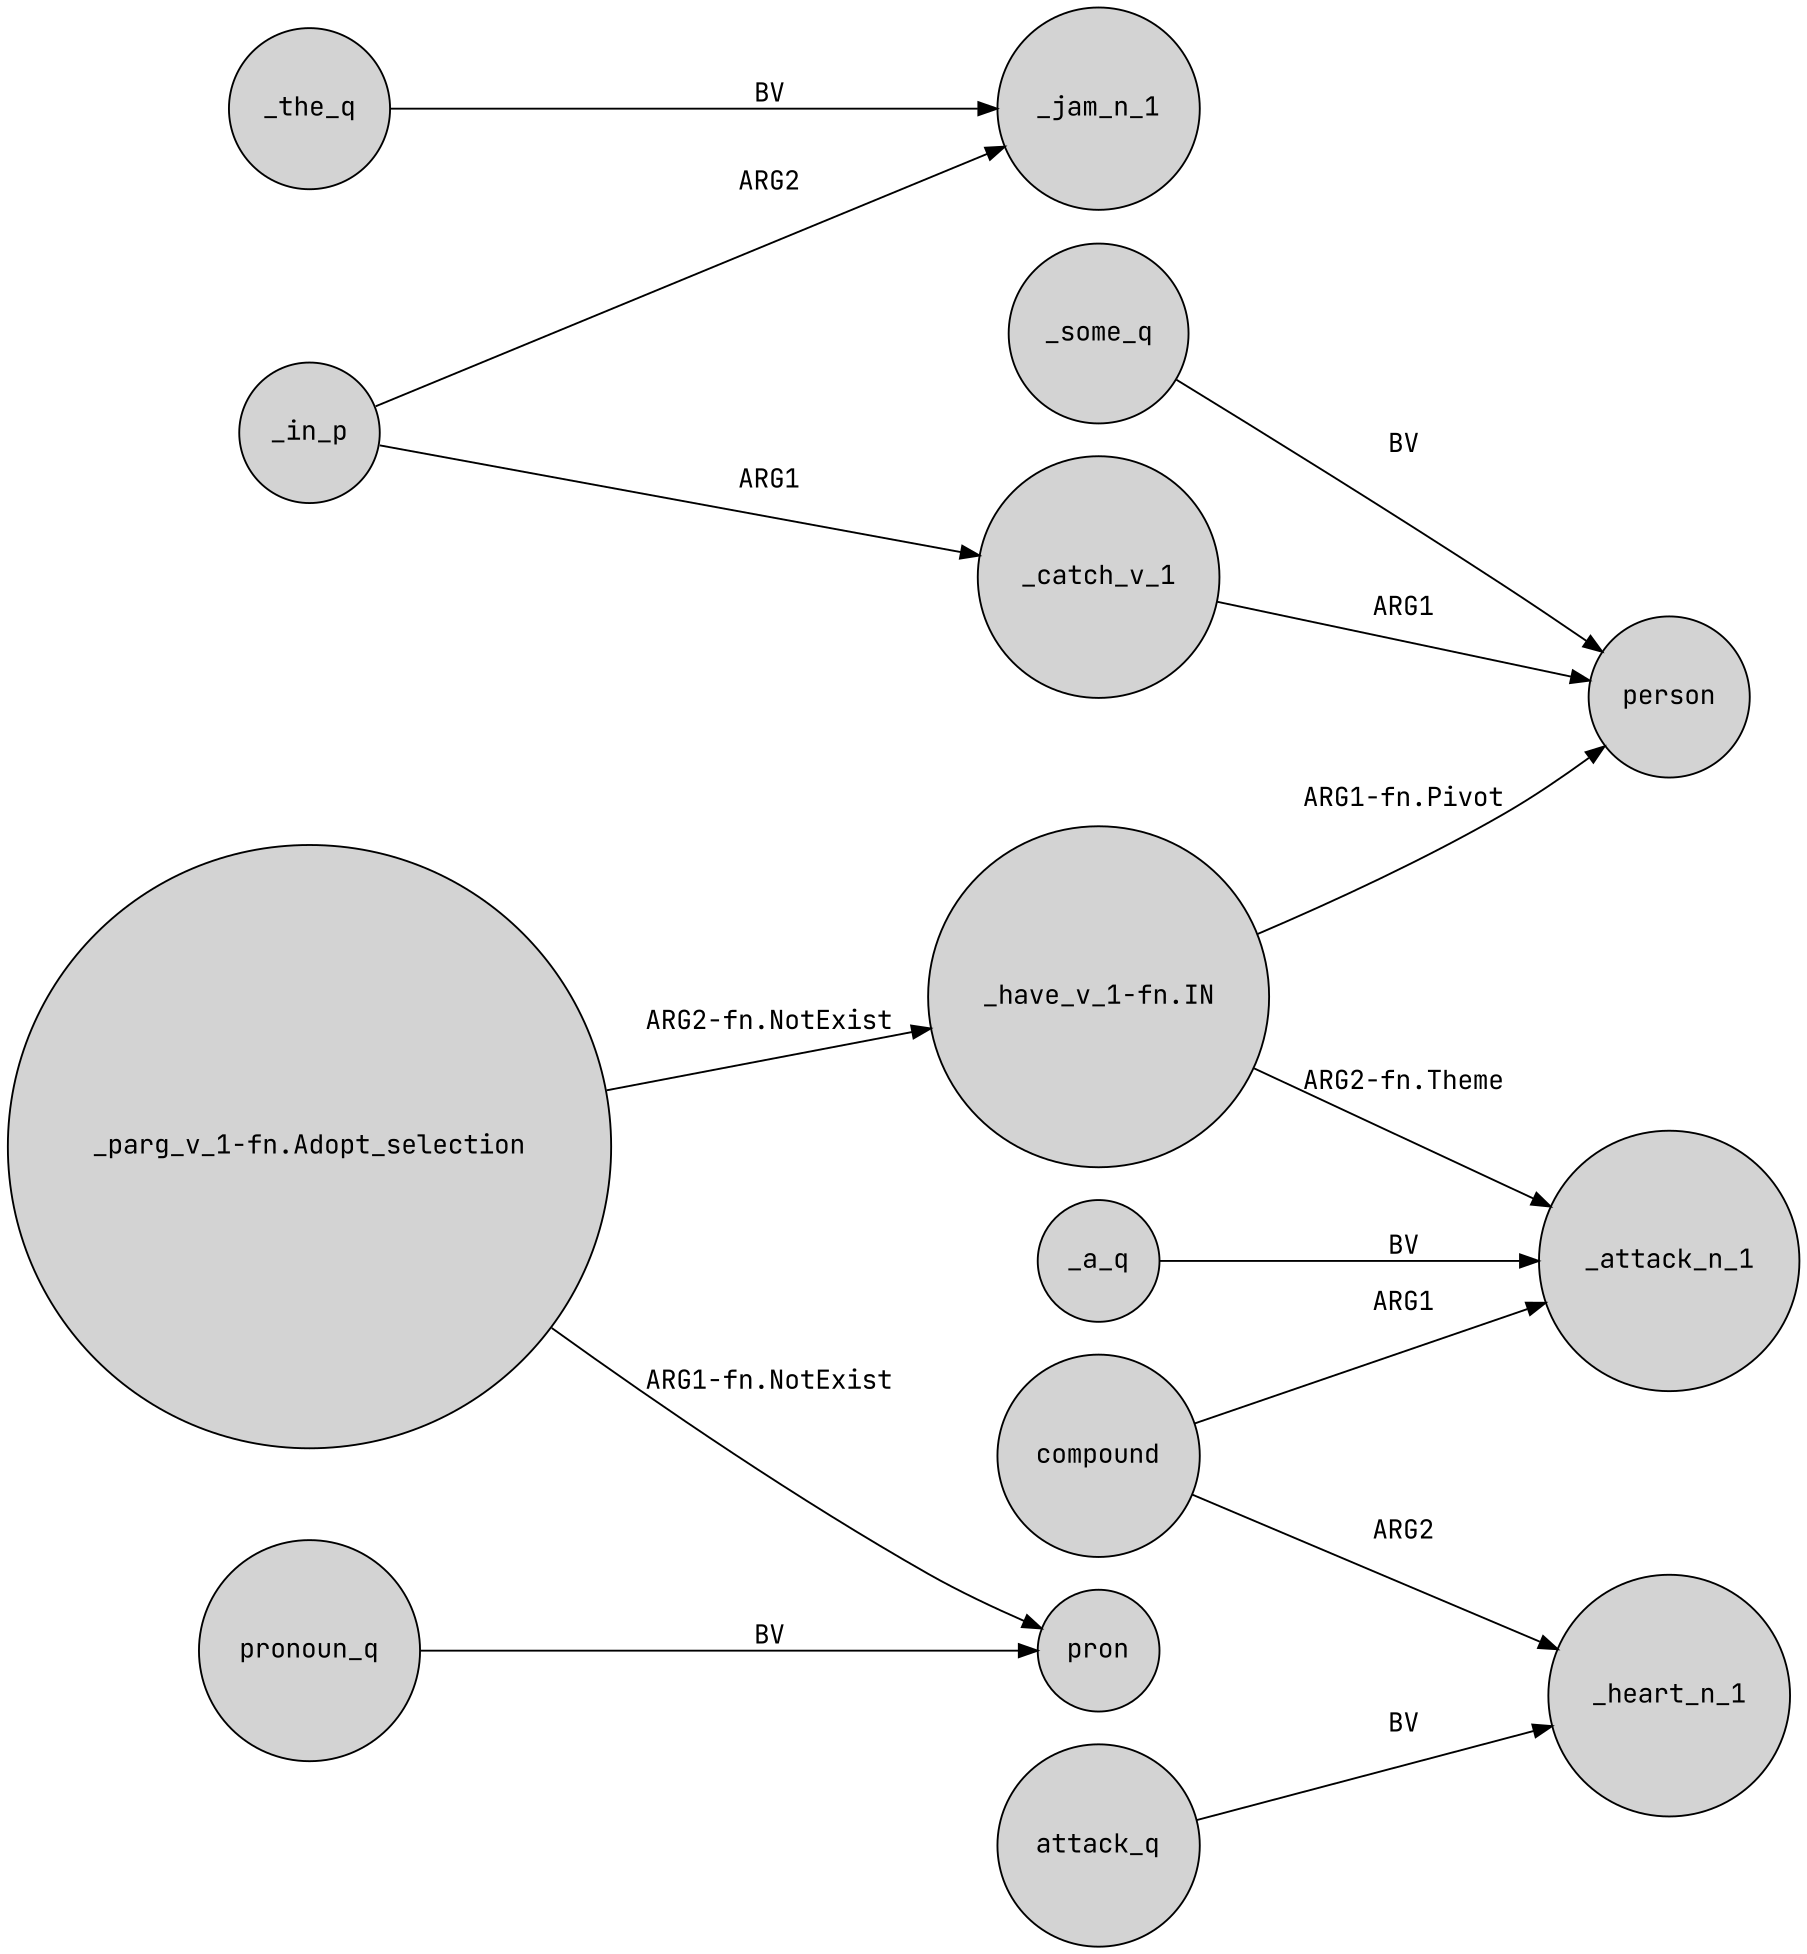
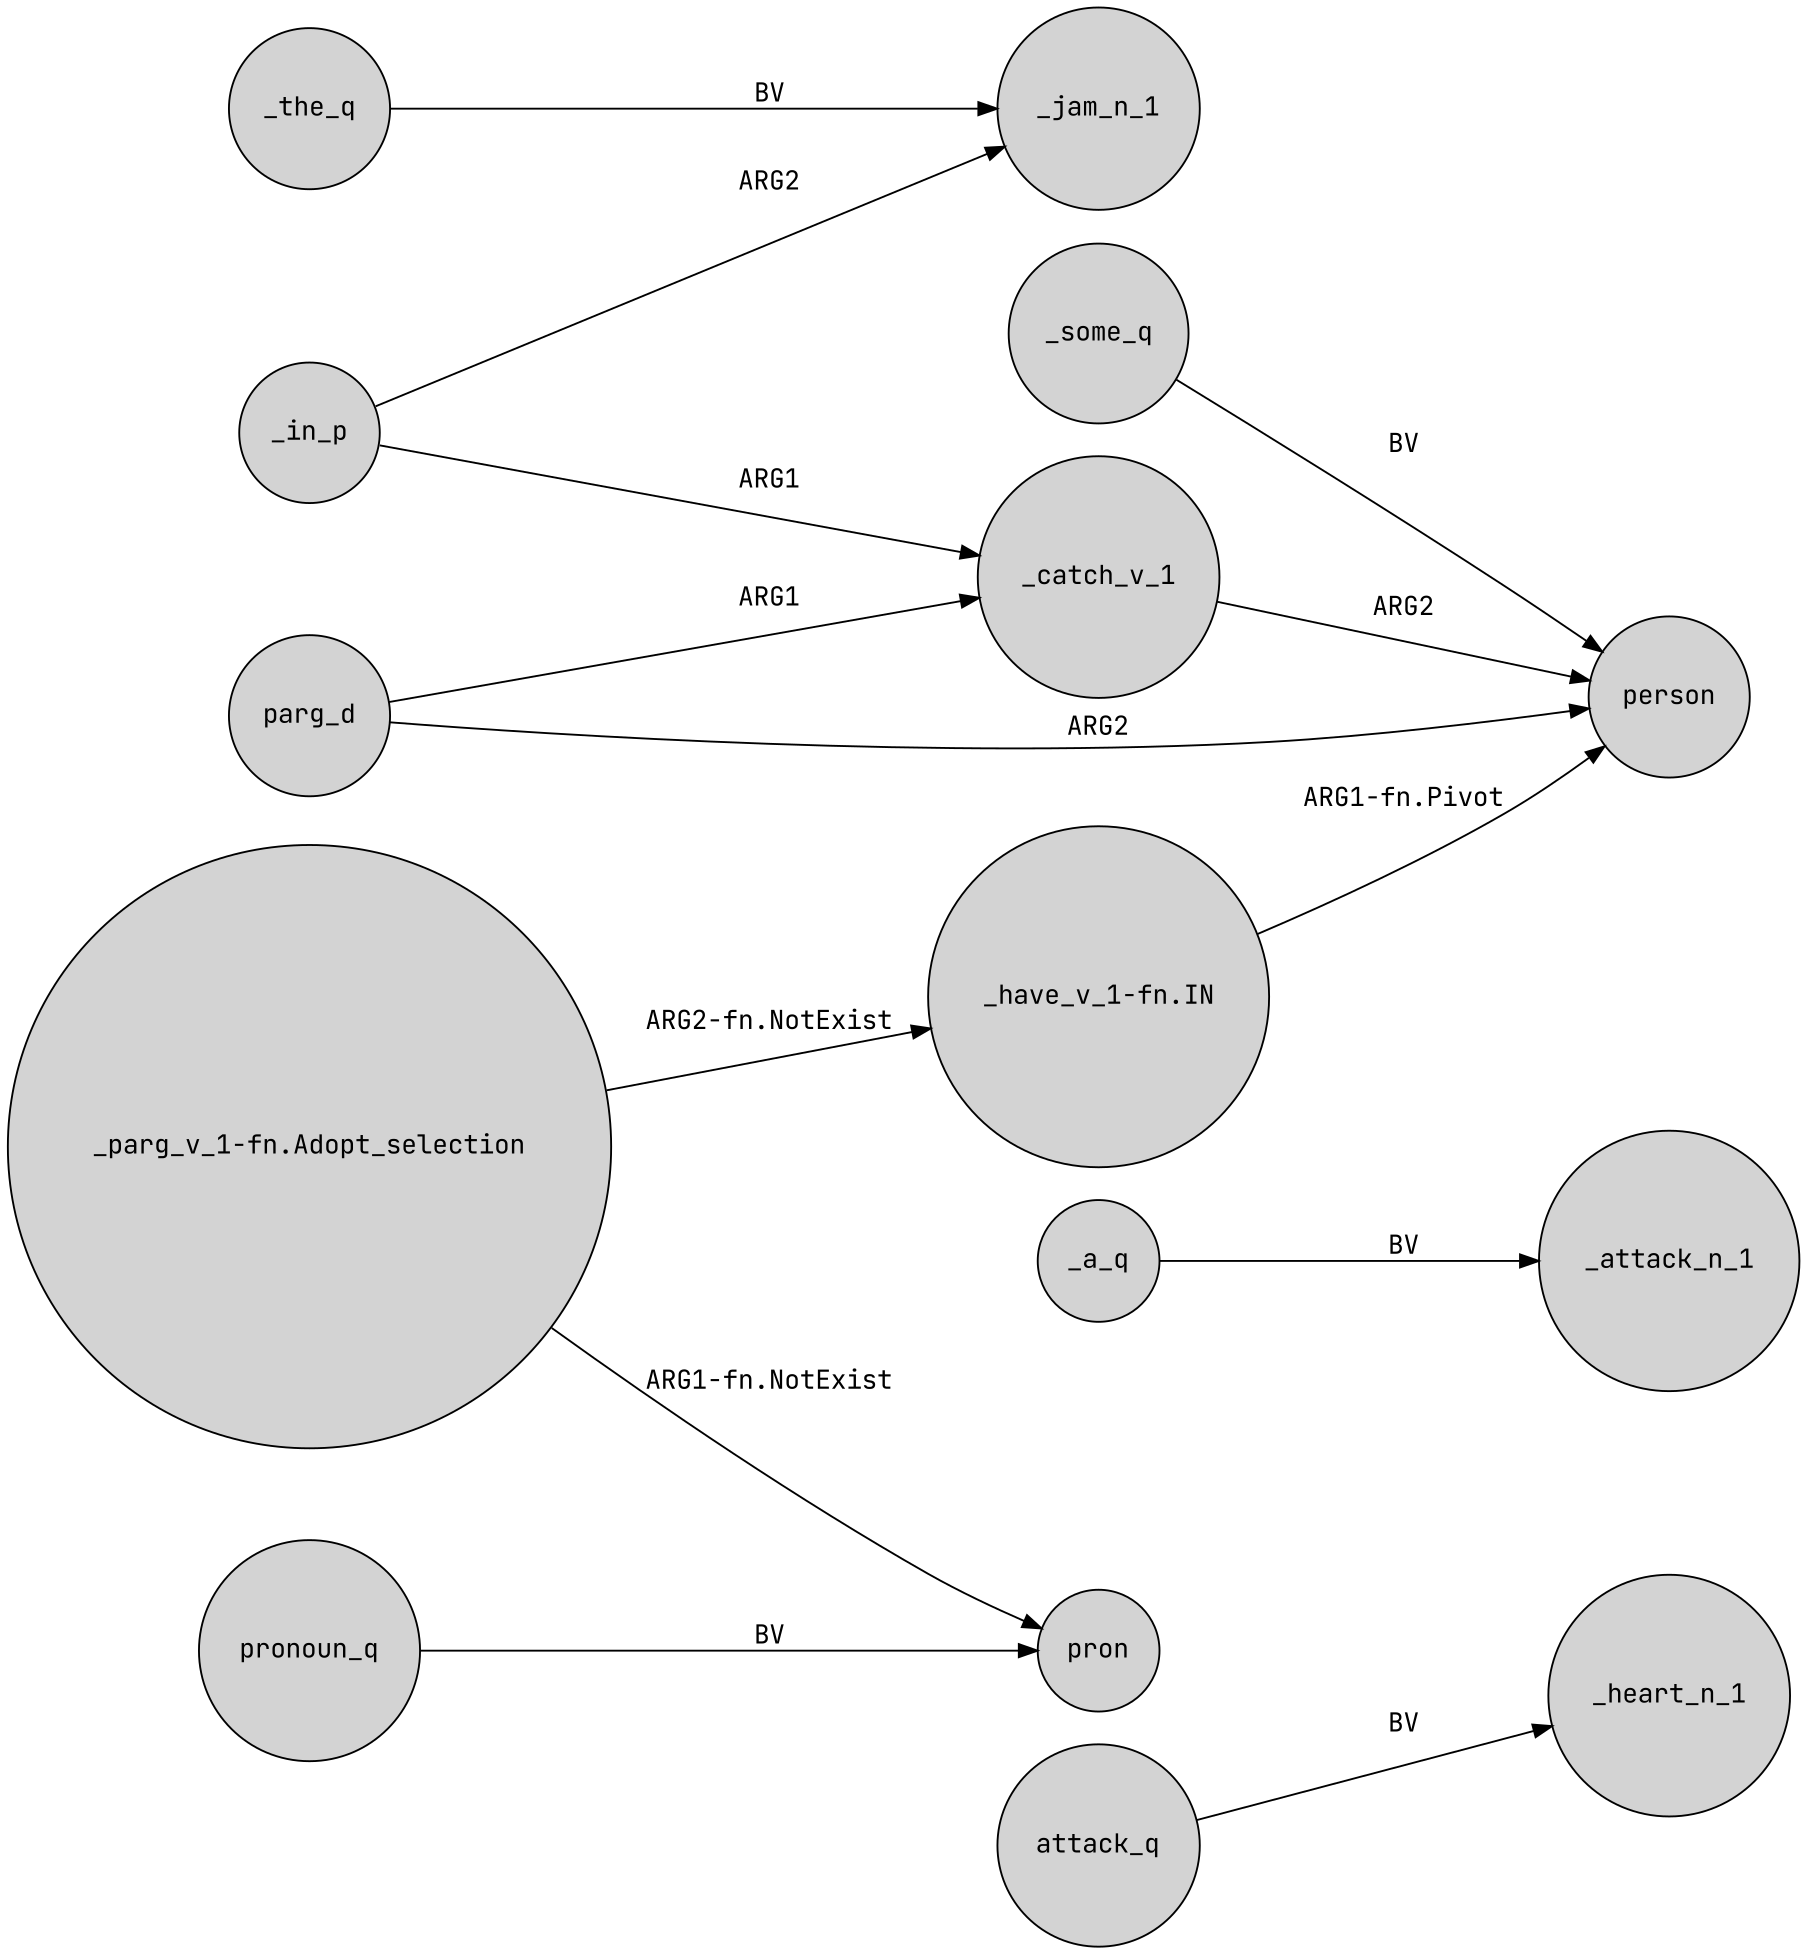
(1404, 608) -> (1404, 608)
none -> (310, 716)
(1394, 1133) -> none
(1099, 1456) -> none
